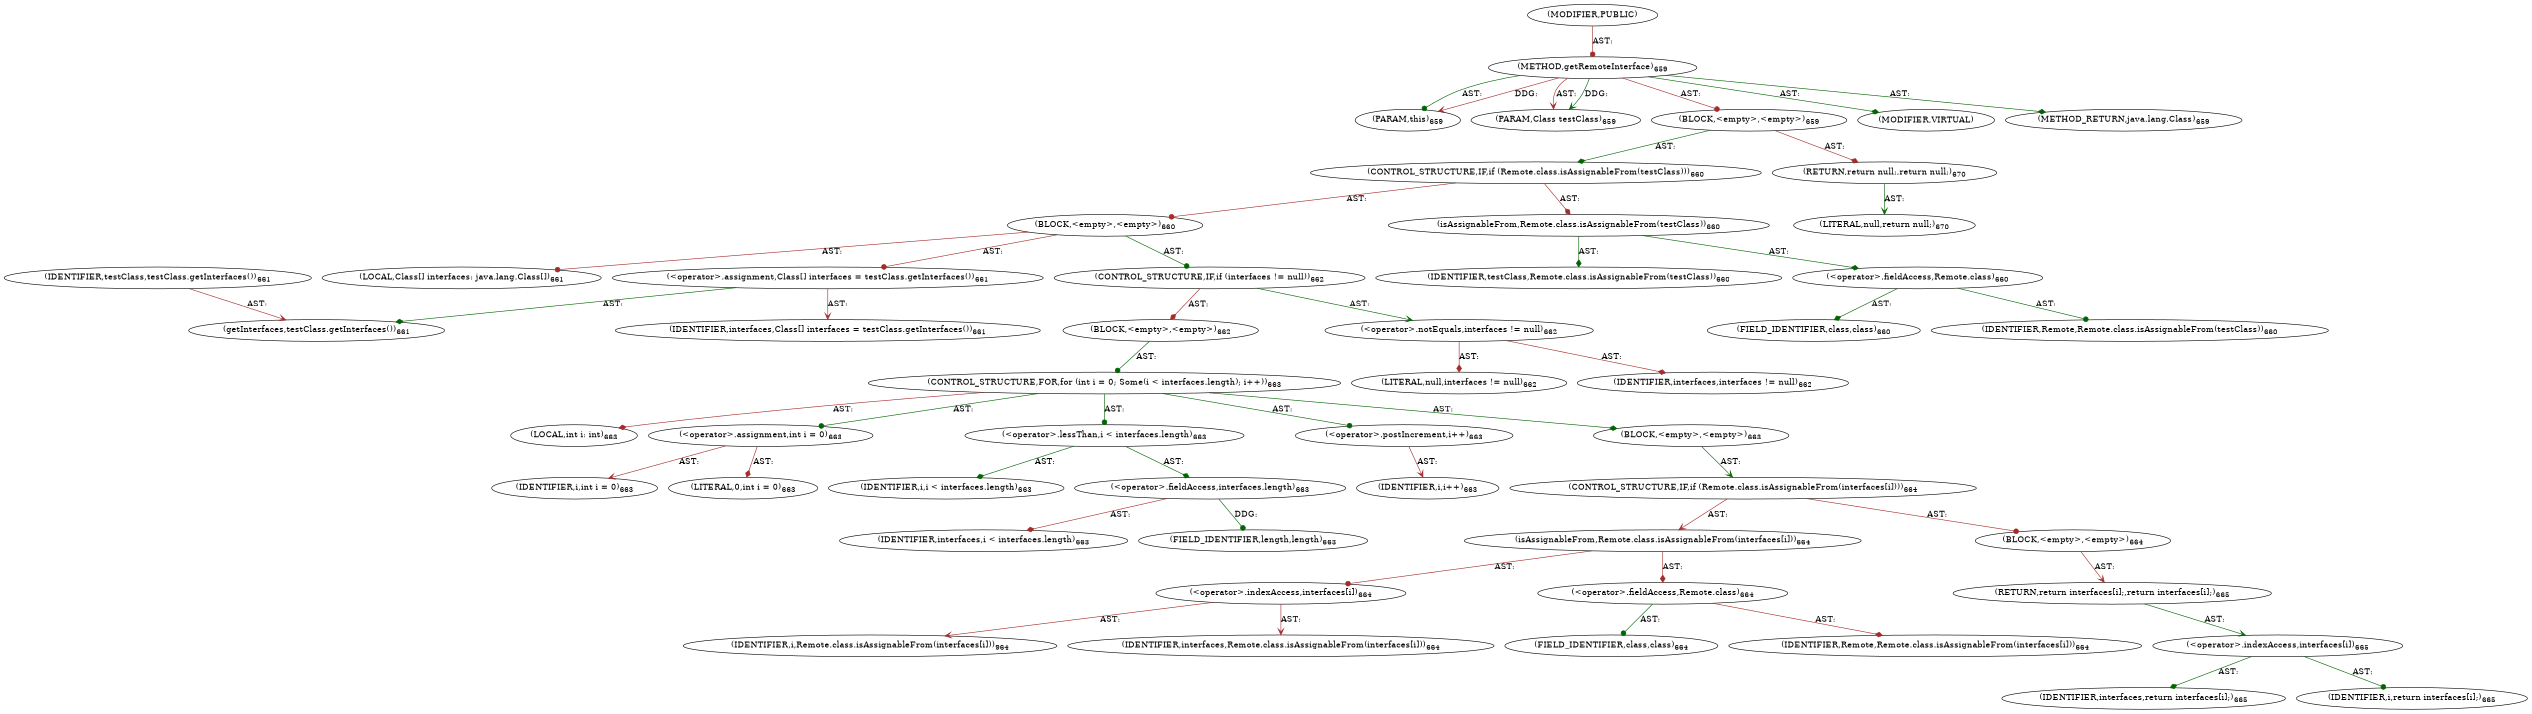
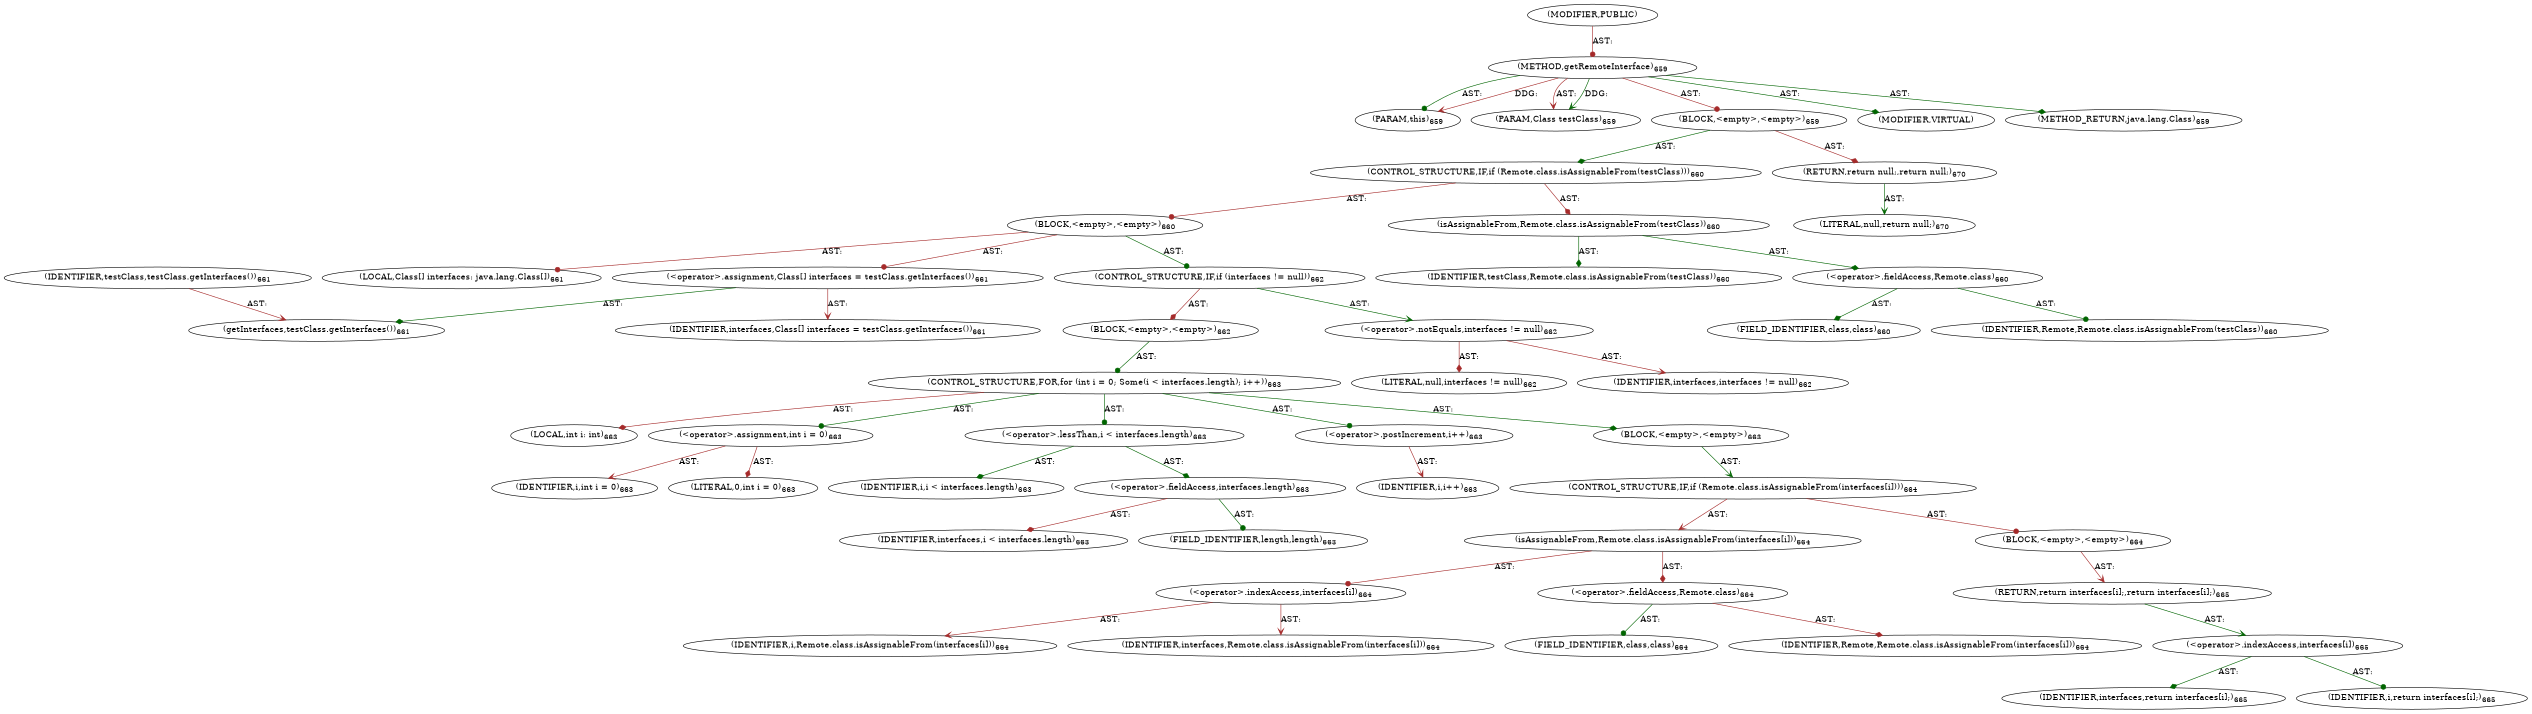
(1582, 356) -> (1583, 356)
(1247, 514) -> (1246, 514)
(1002, 645) -> (1002, 645)
